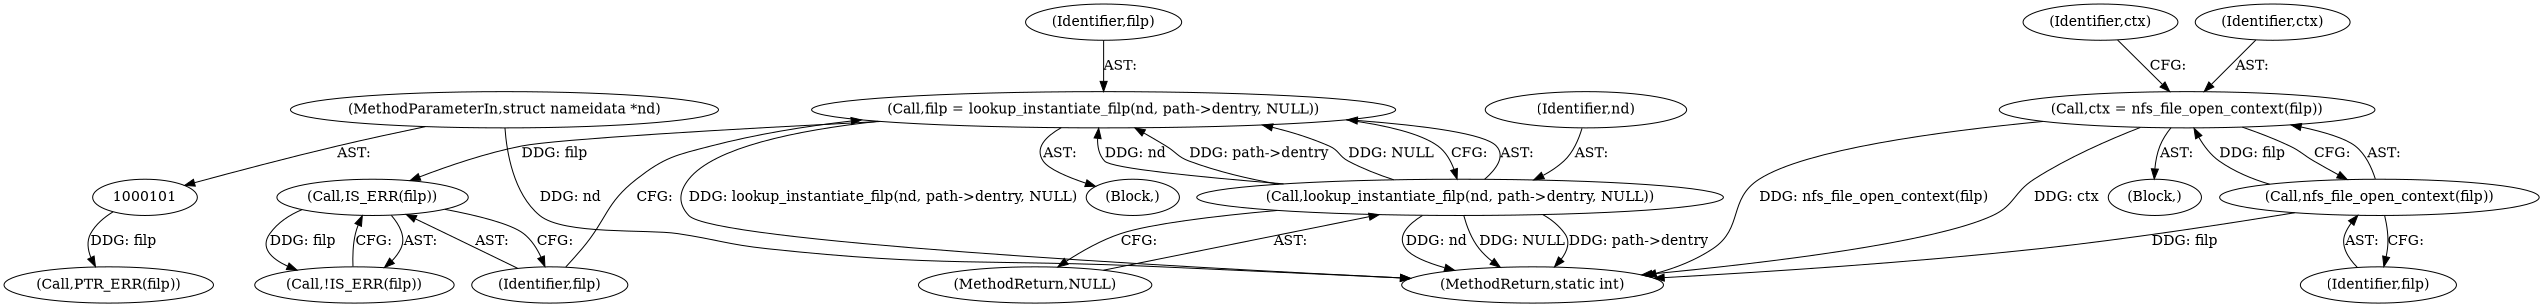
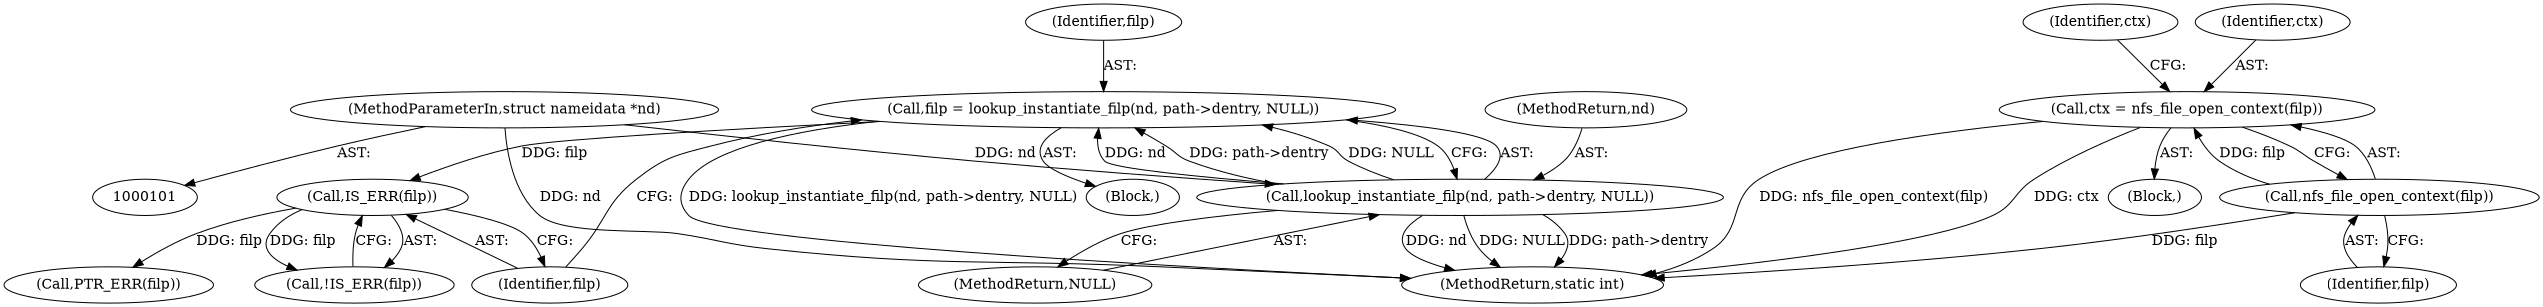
(1586, 110) -> (1586, 110)
none -> (945, 158)
(92, 231) -> (216, 227)
